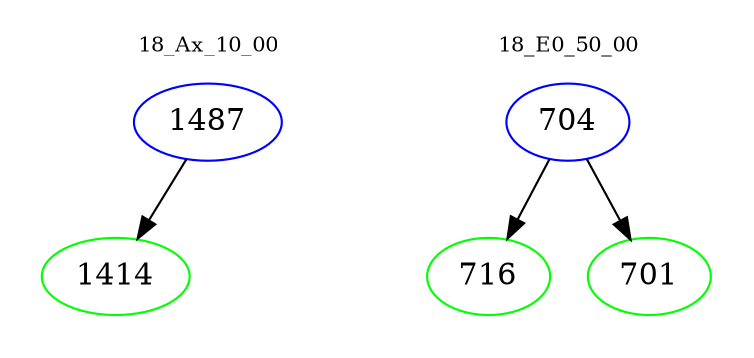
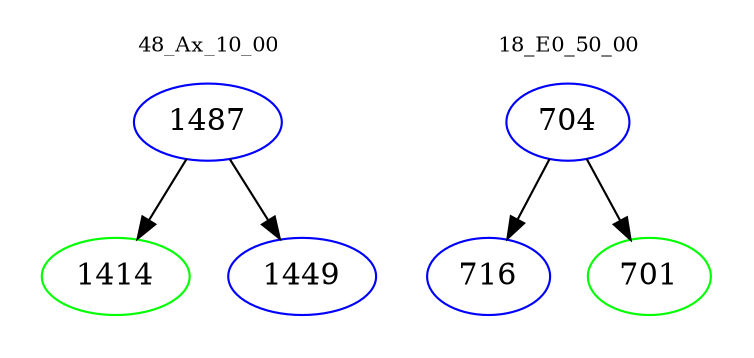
(209, 46) -> (209, 46)
none -> (302, 276)
(489, 276) -> (489, 276)
